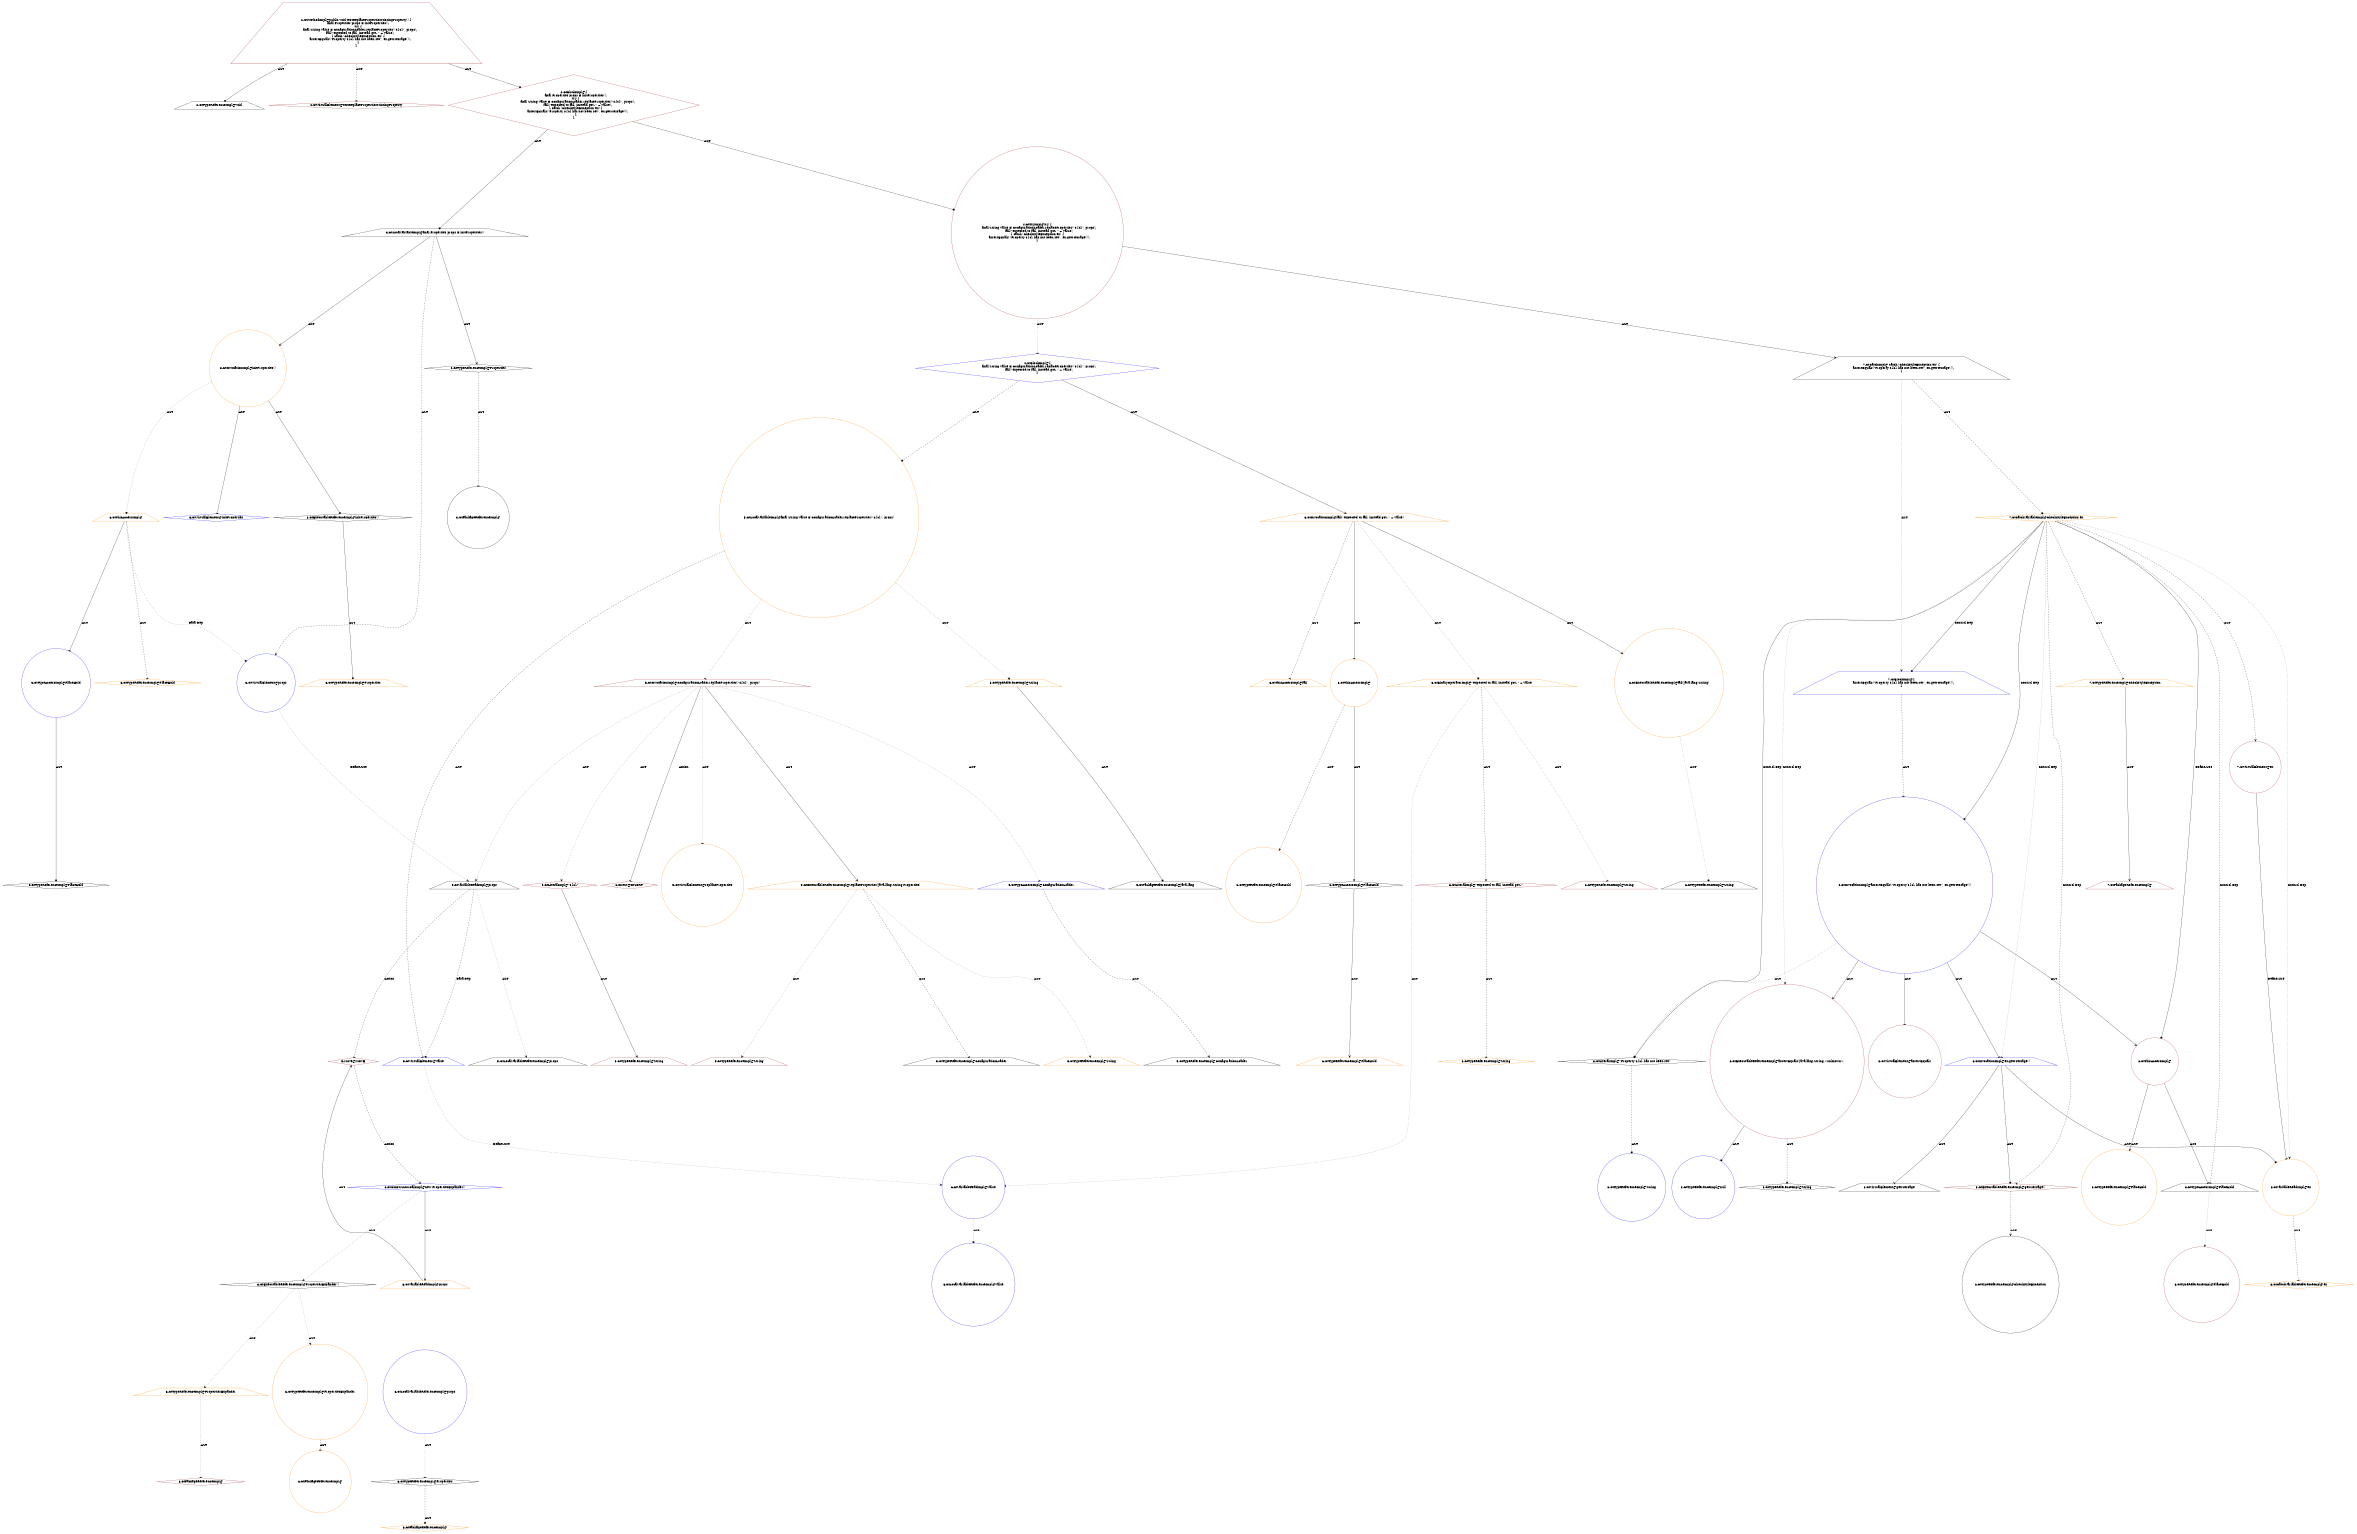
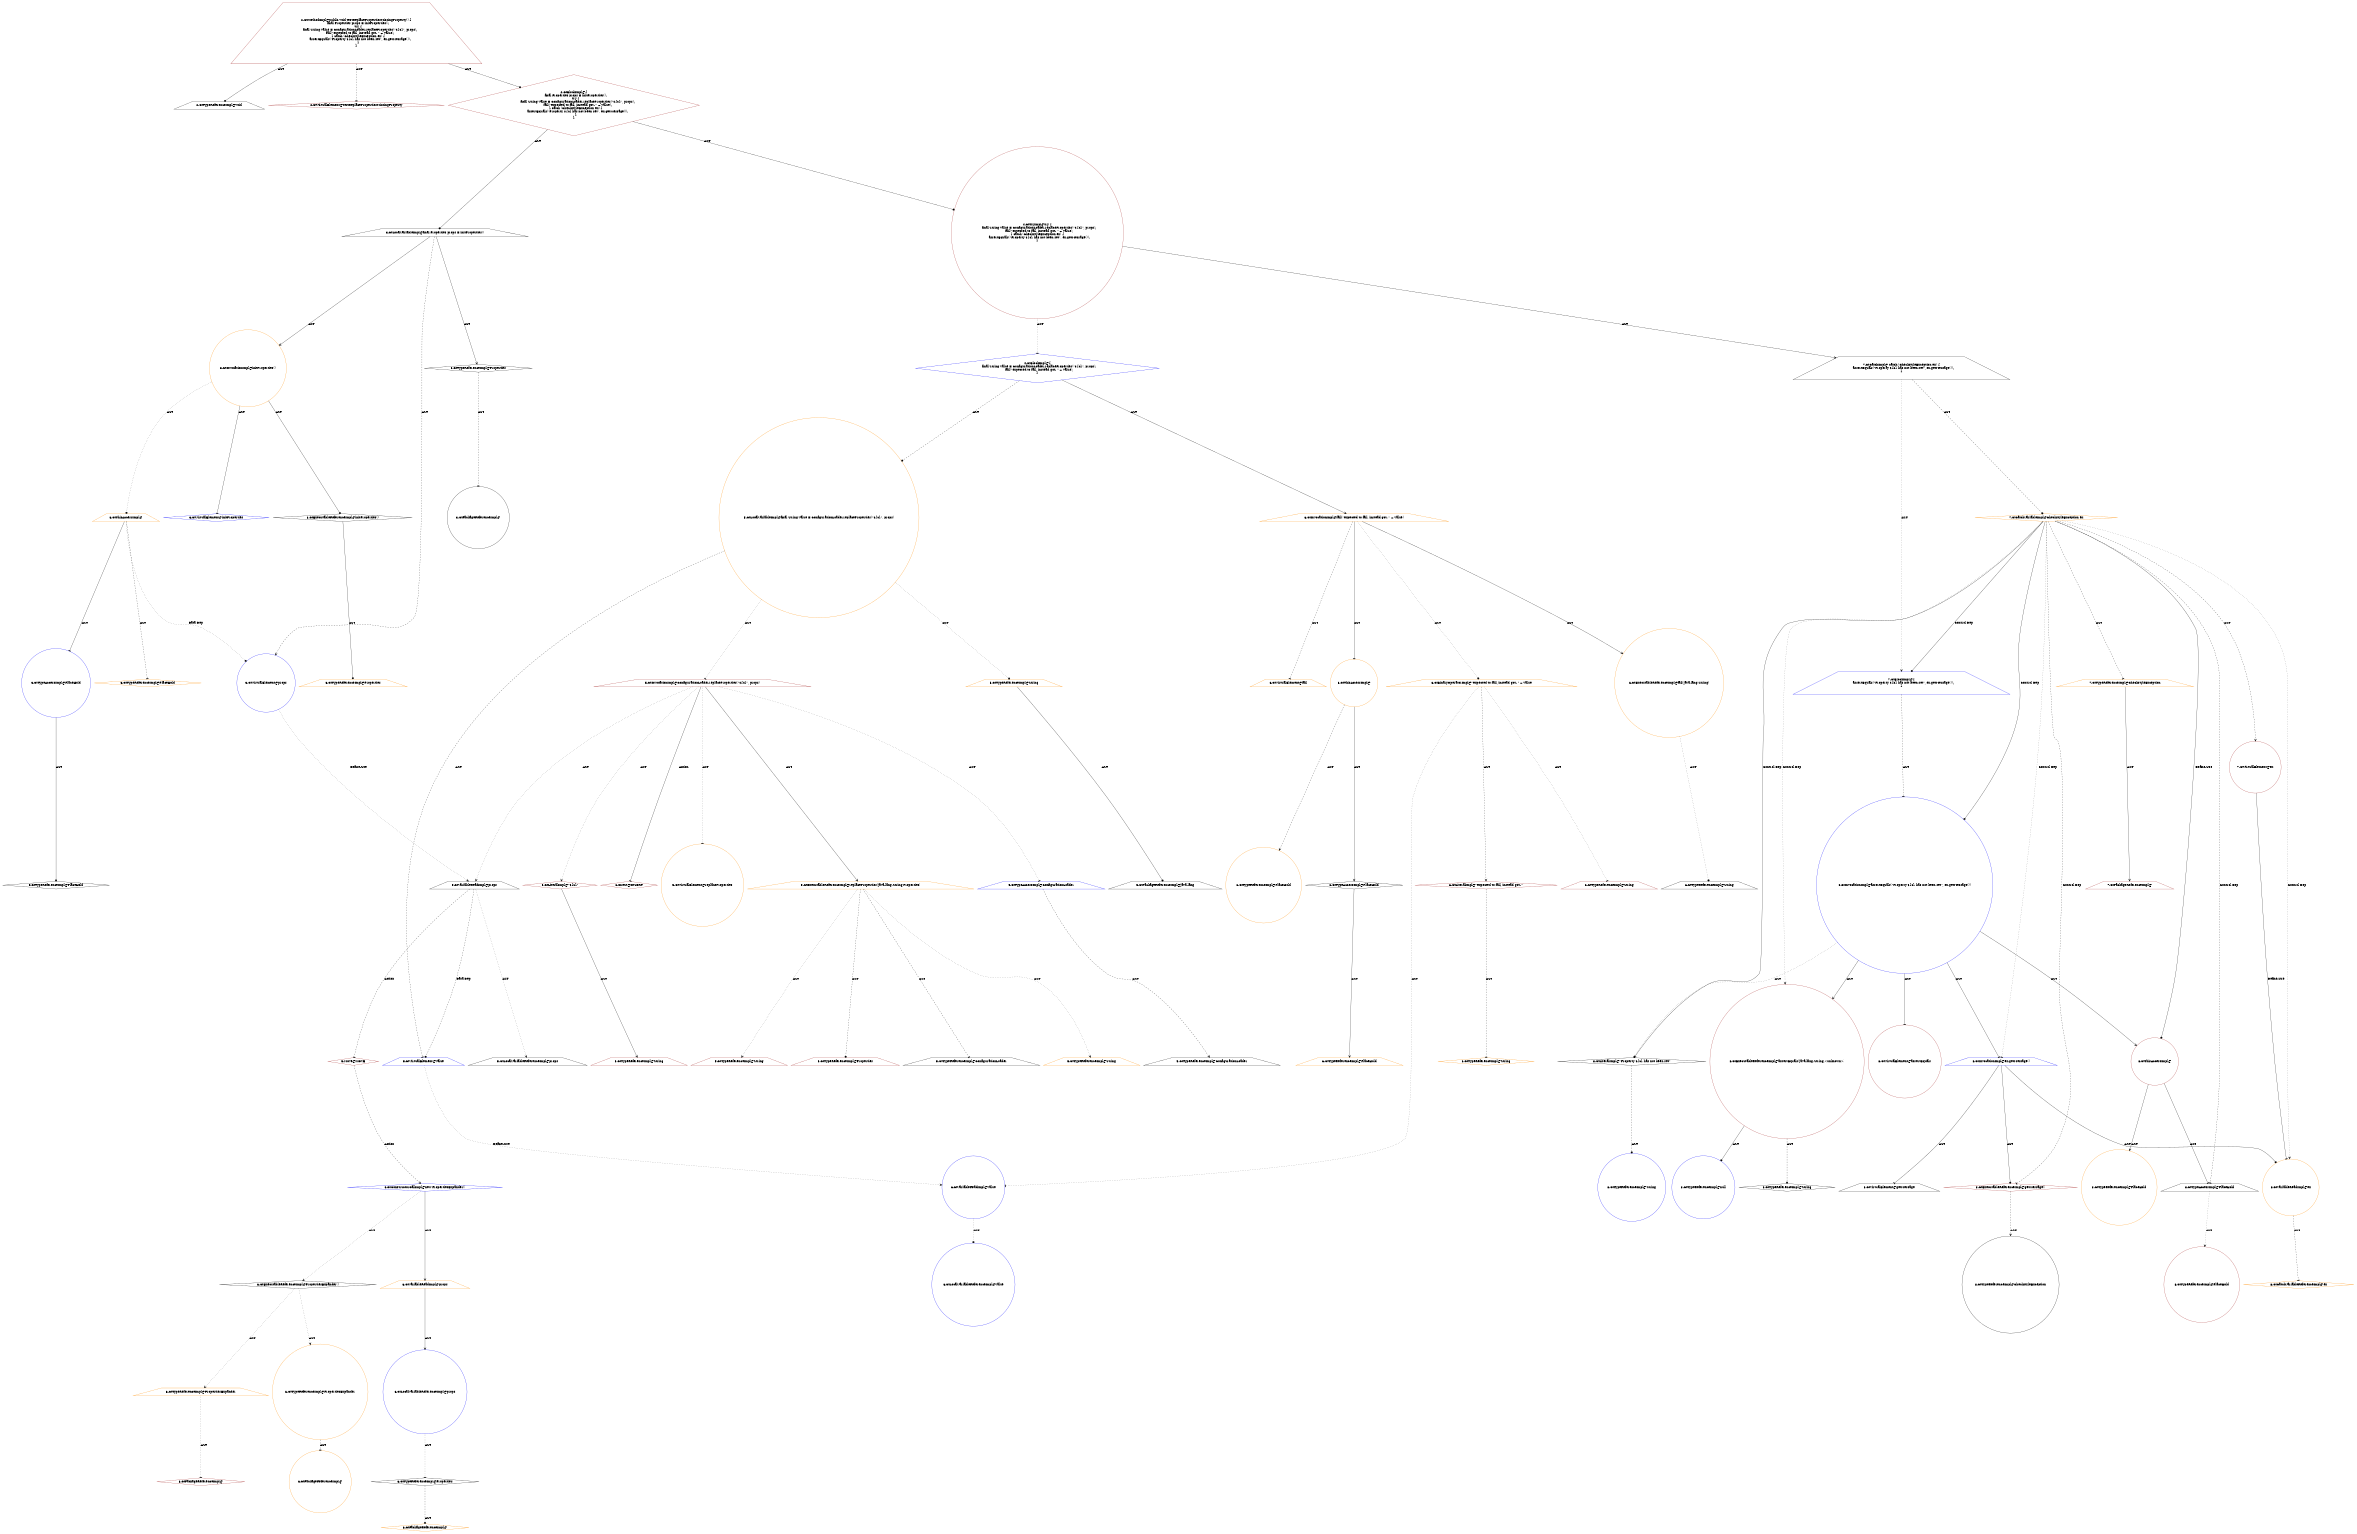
(1288, 683) -> (1288, 683)
none -> (845, 1061)
(327, 1198) -> (425, 1318)
